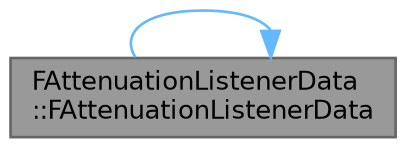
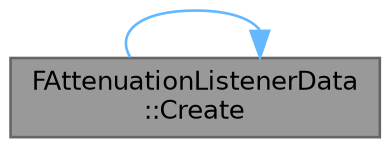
(203, 98) -> (195, 98)
